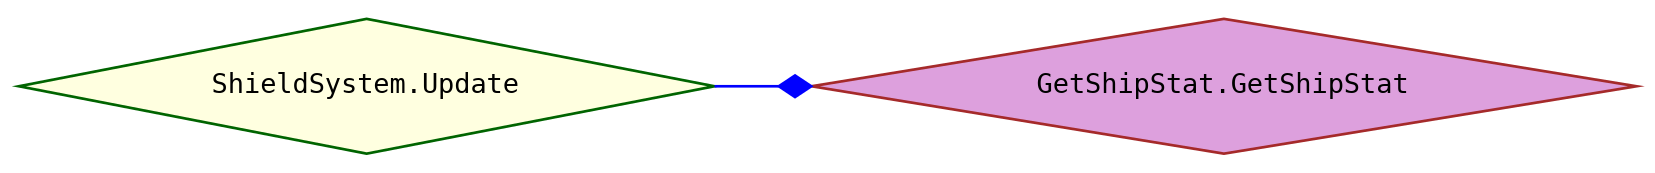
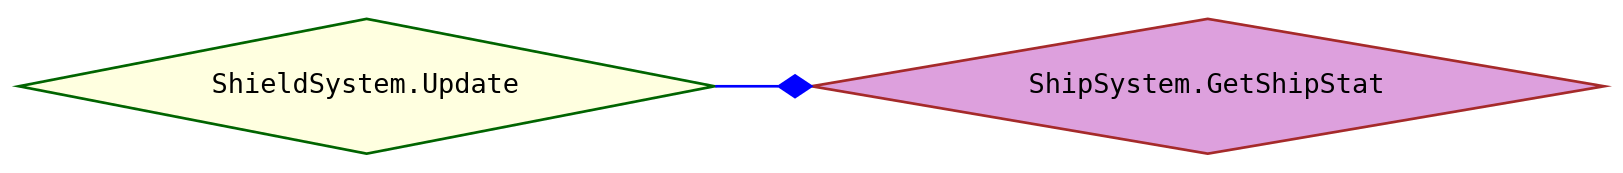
(1224, 86) -> (1208, 86)
